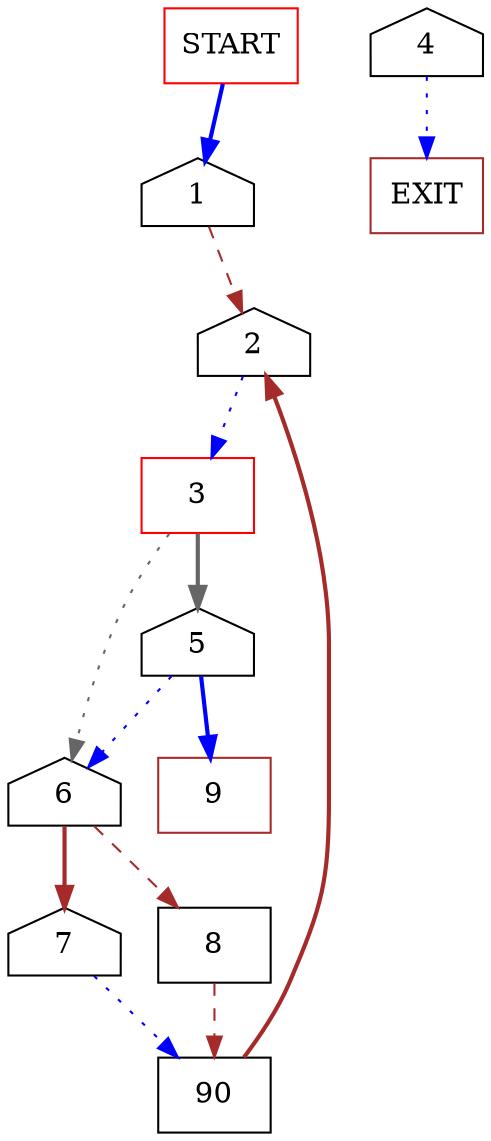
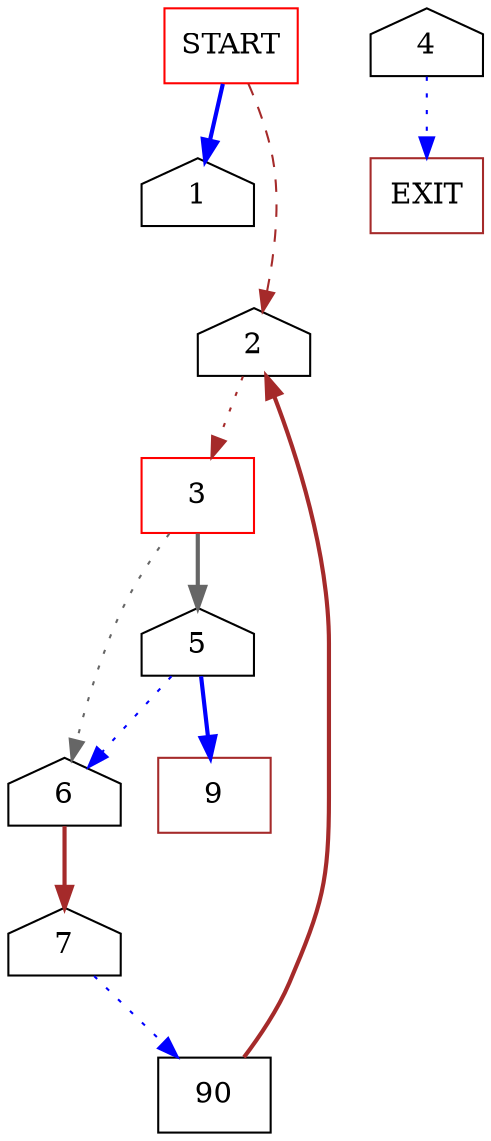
(222, 260) -> (276, 186)
(231, 407) -> (231, 407)
(214, 945) -> none
